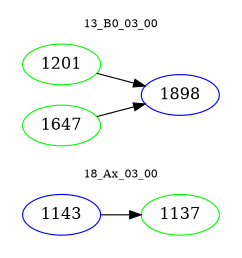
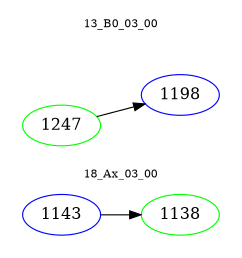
(62, 64) -> none
(180, 95) -> (180, 95)
(62, 125) -> (62, 125)
(180, 215) -> (180, 215)
